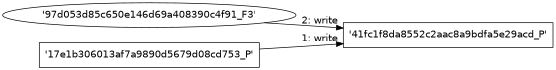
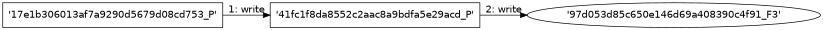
(300, 25) -> (500, 15)
(149, 55) -> (113, 15)
